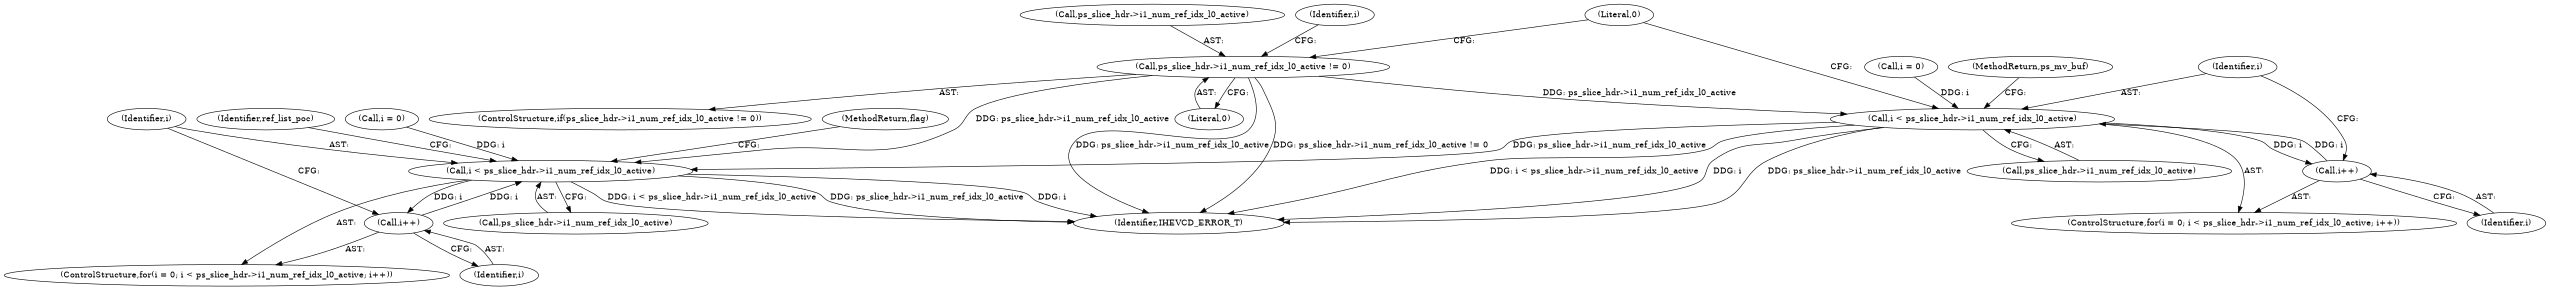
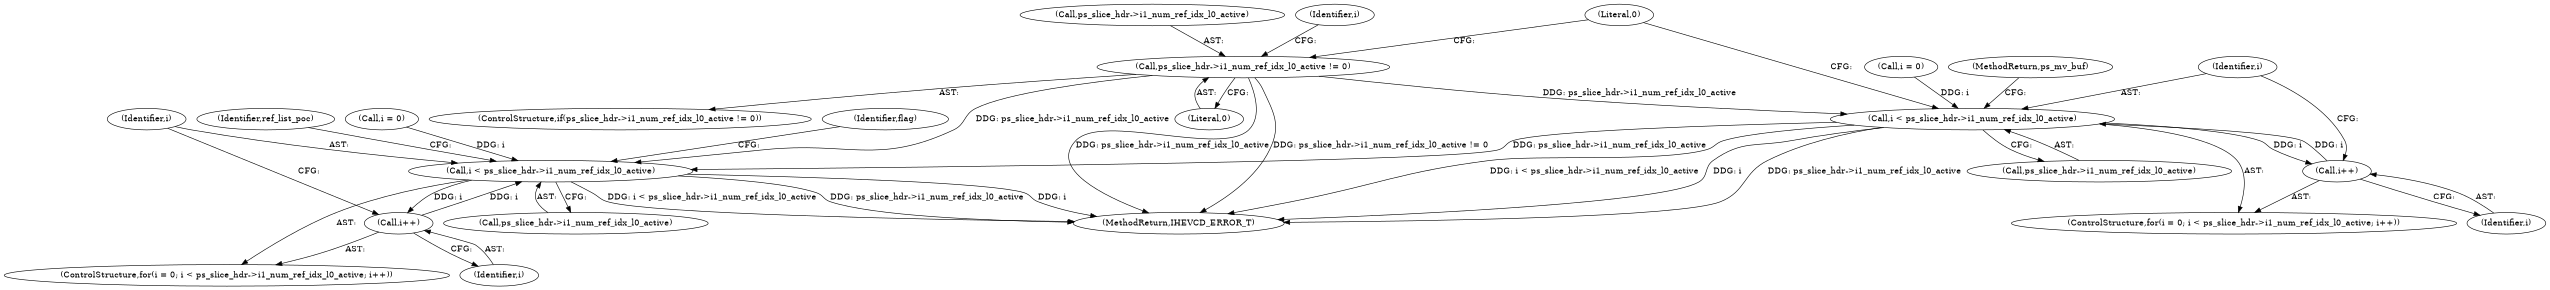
(885, 119) -> (885, 119)
(1179, 223) -> (1179, 223)
